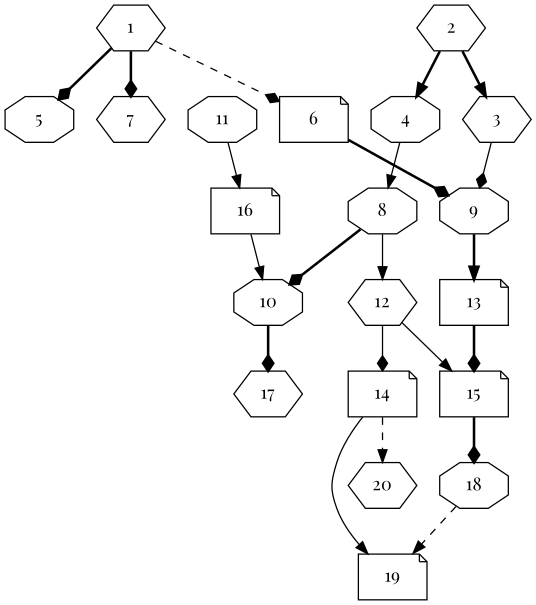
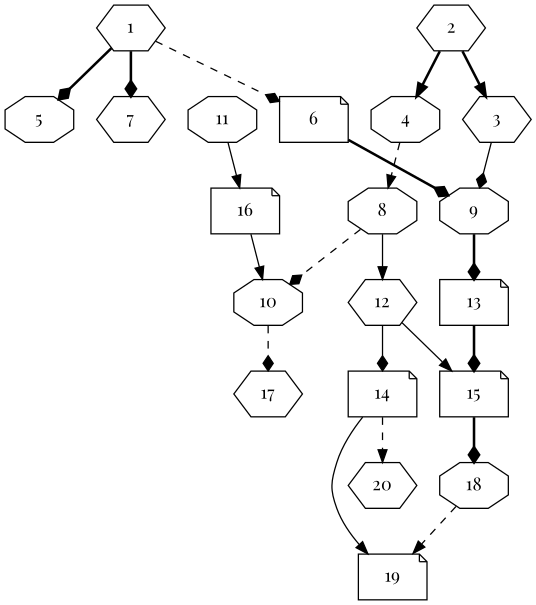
(396, 158) -> (396, 158)
(474, 250) -> (474, 250)
(331, 252) -> (331, 252)
(268, 341) -> (268, 341)
